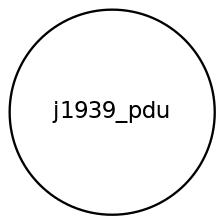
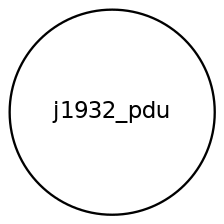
(112, 112) -> (112, 112)
